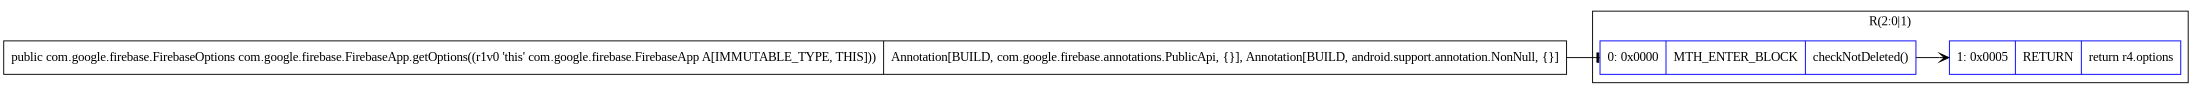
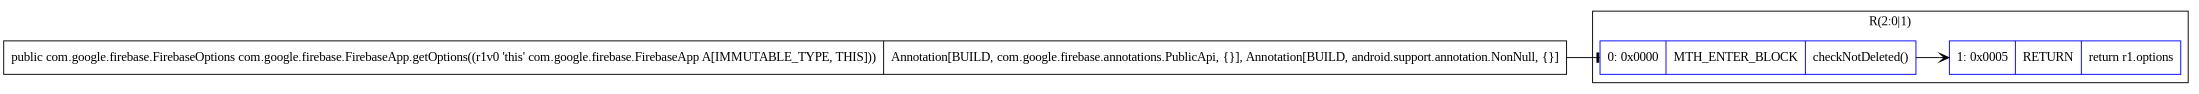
(2131, 57) -> (2131, 57)
